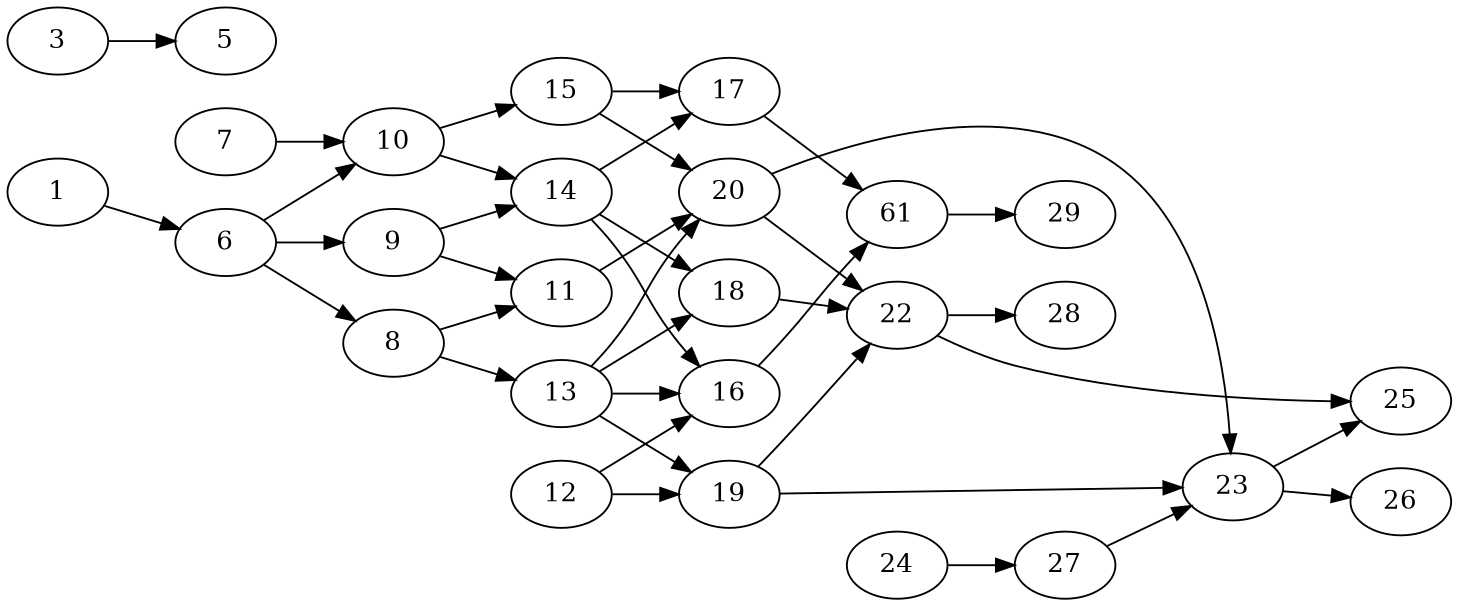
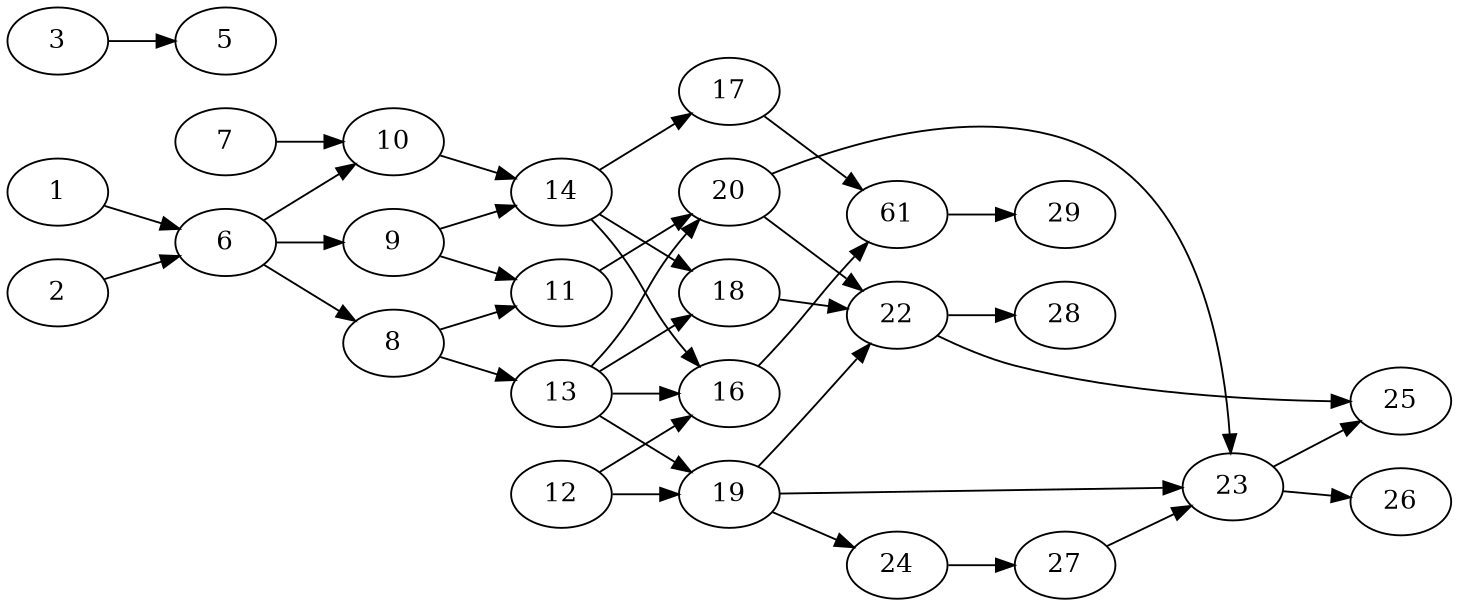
(561, 91) -> none
none -> (58, 293)
none -> (805, 526)
